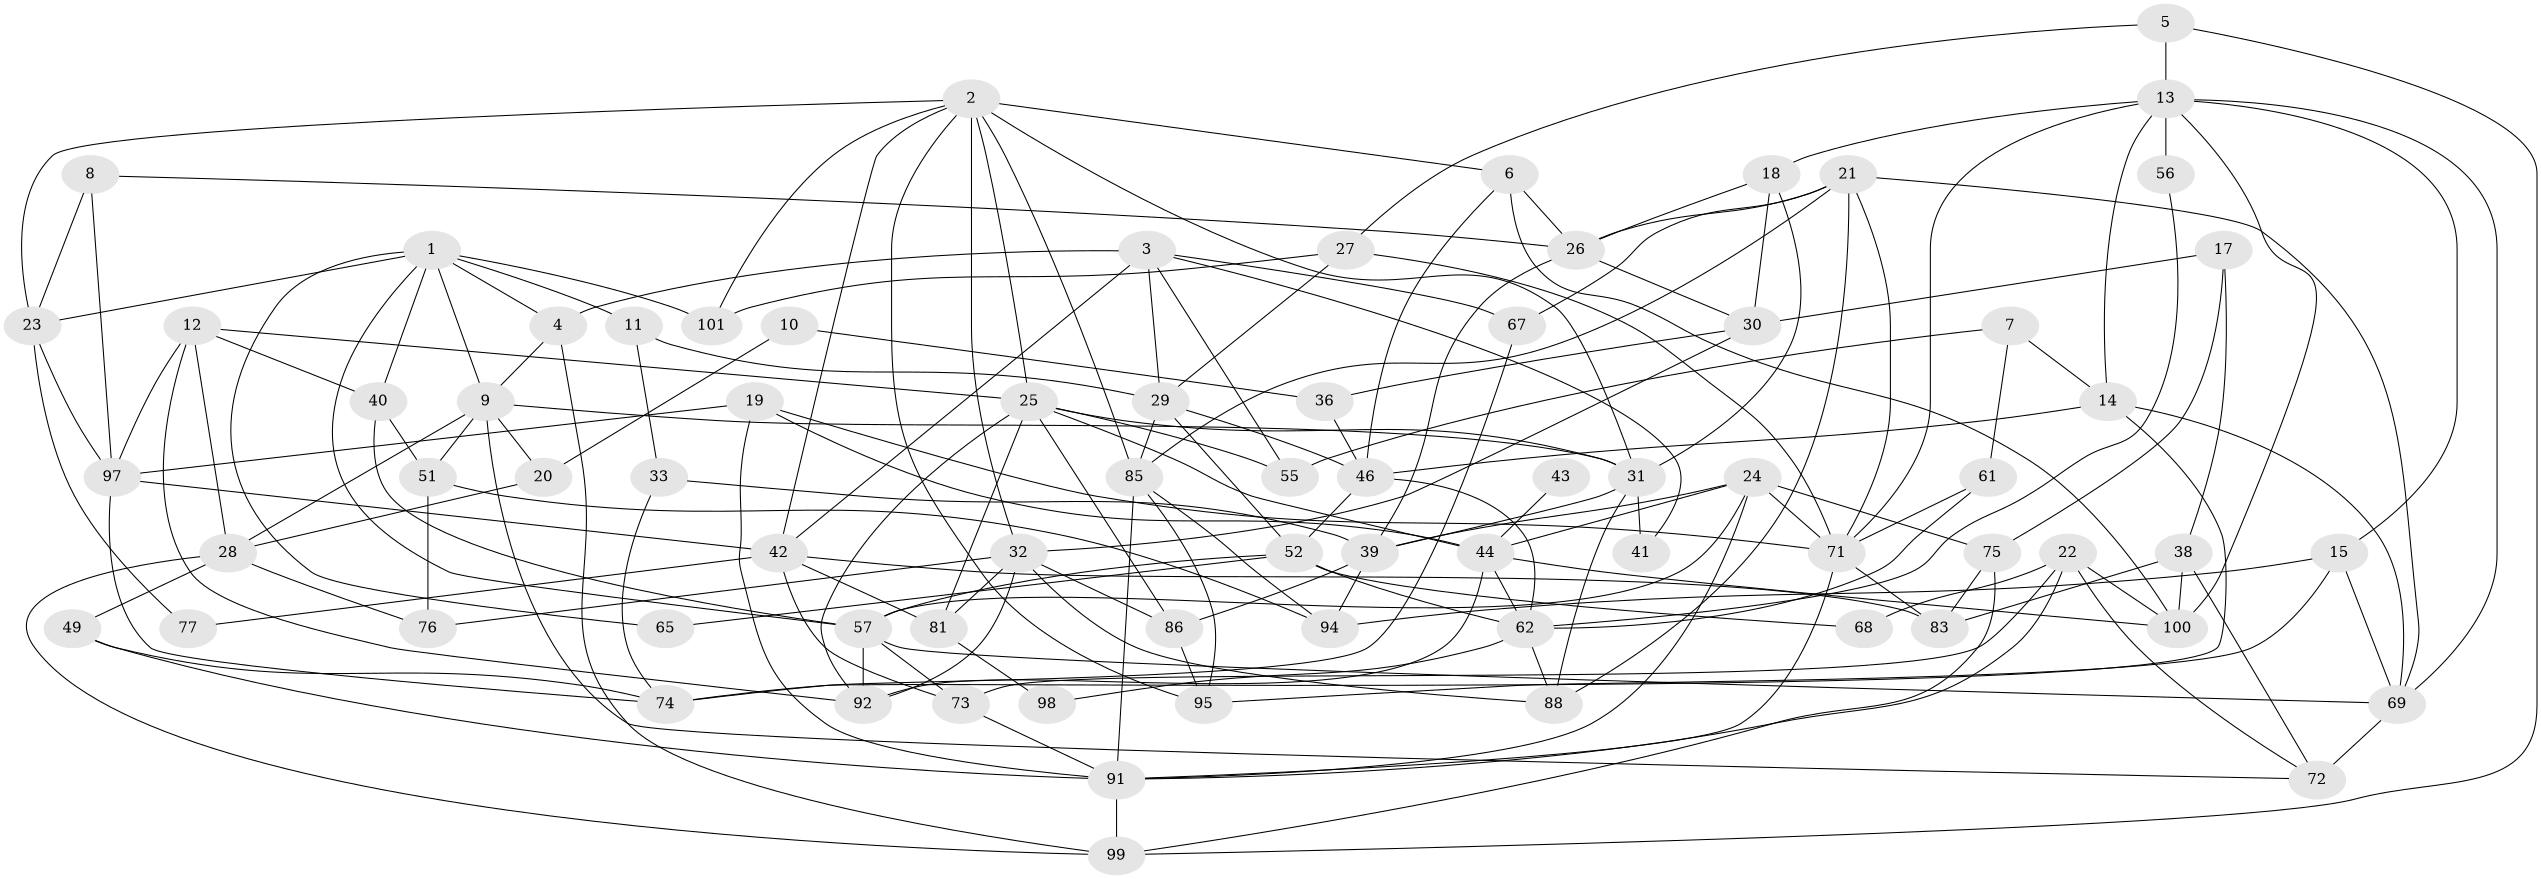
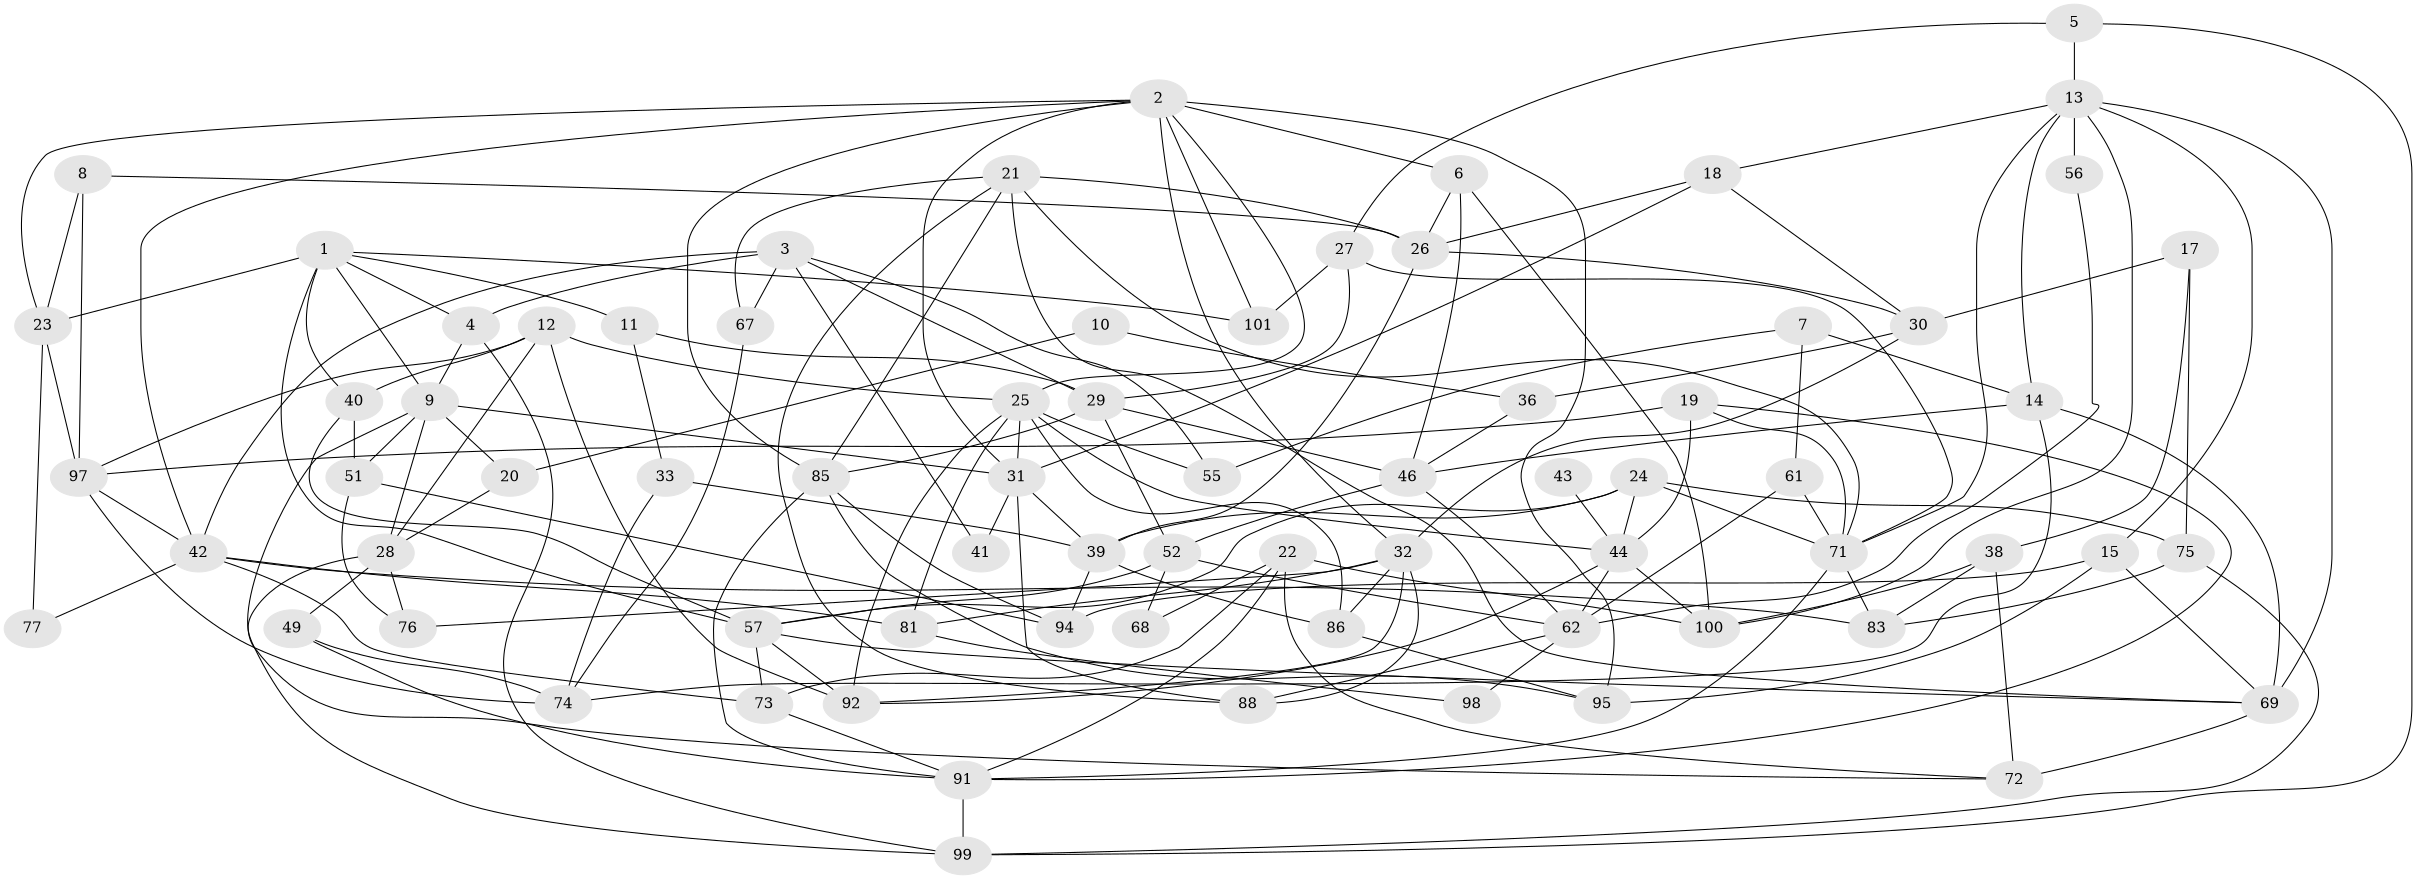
(666, 629) -> none
(1510, 748) -> none
